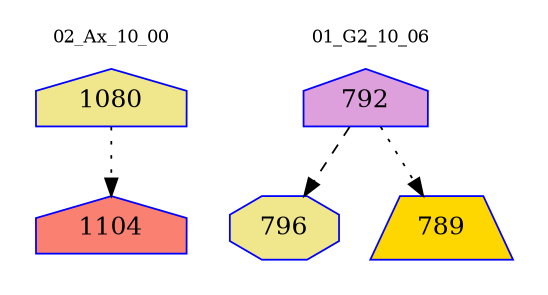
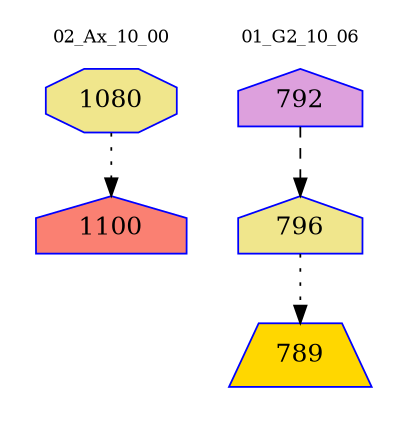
(111, 101) -> (111, 101)
(397, 154) -> (300, 280)
(111, 228) -> (111, 228)
(284, 228) -> (300, 228)
